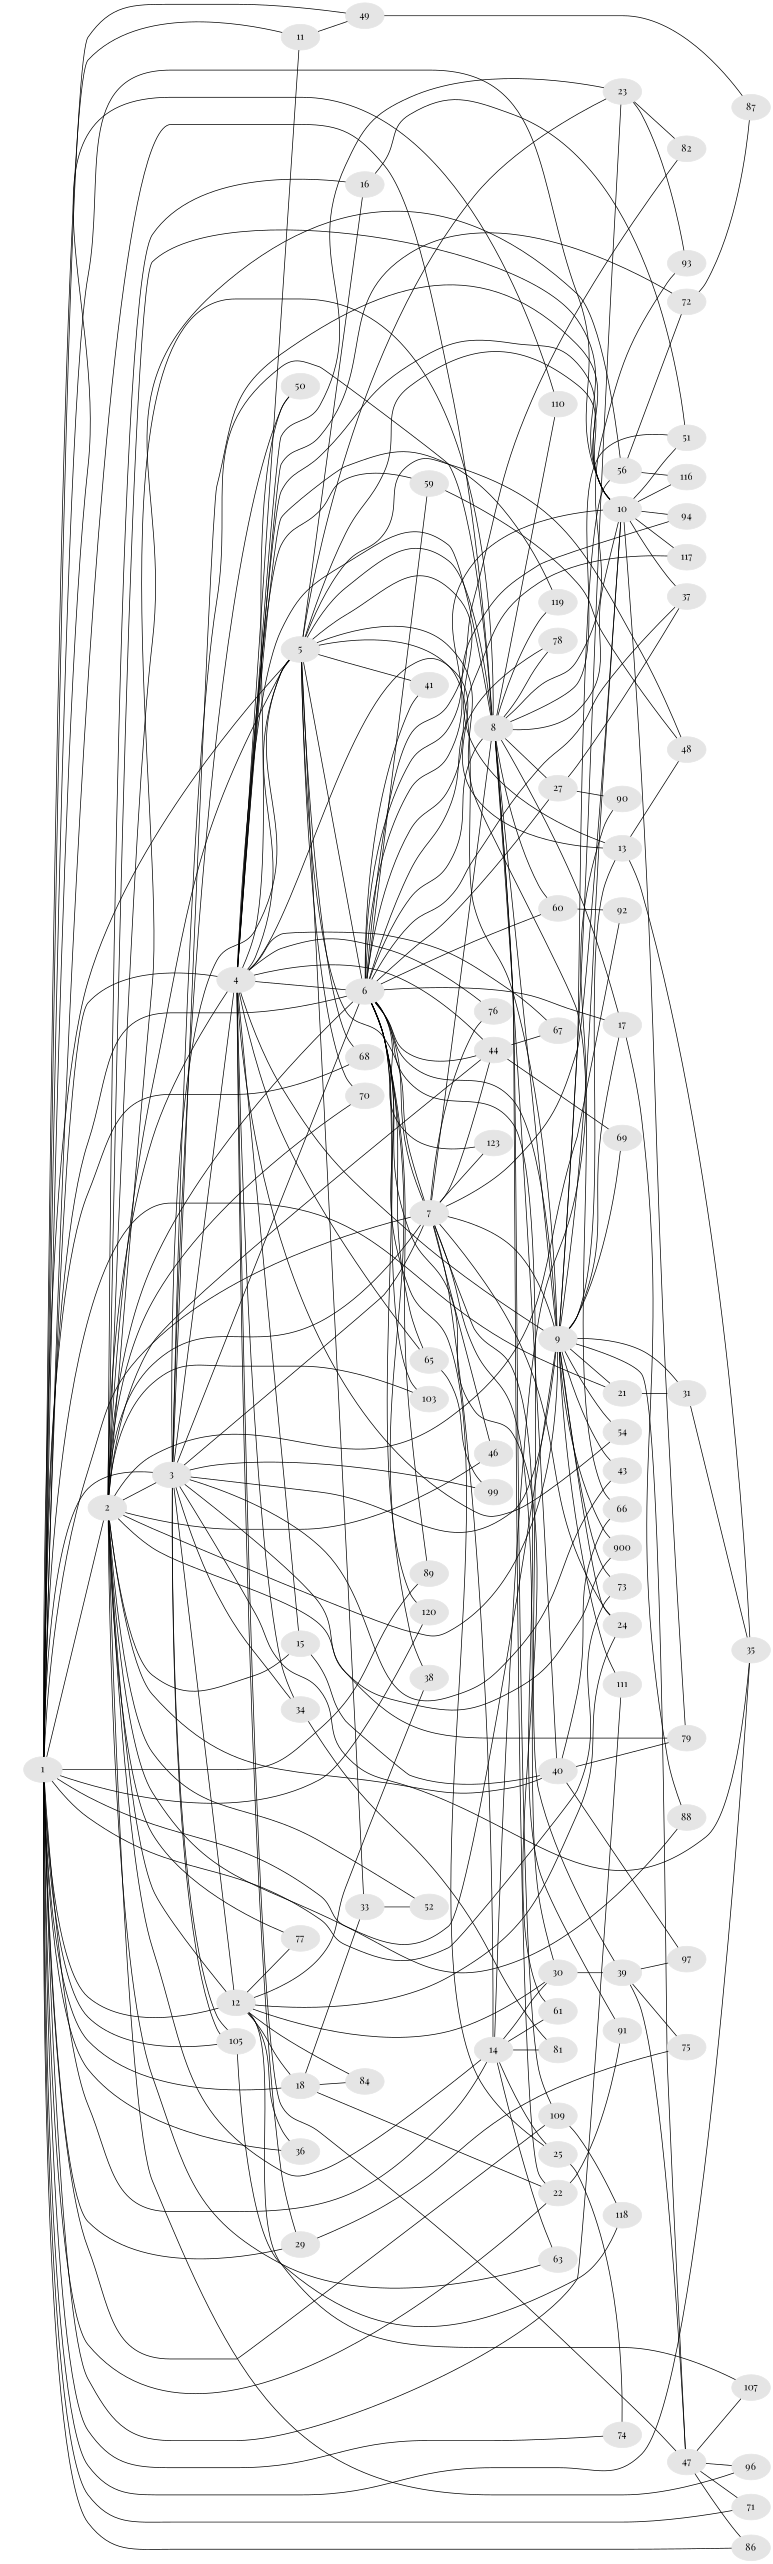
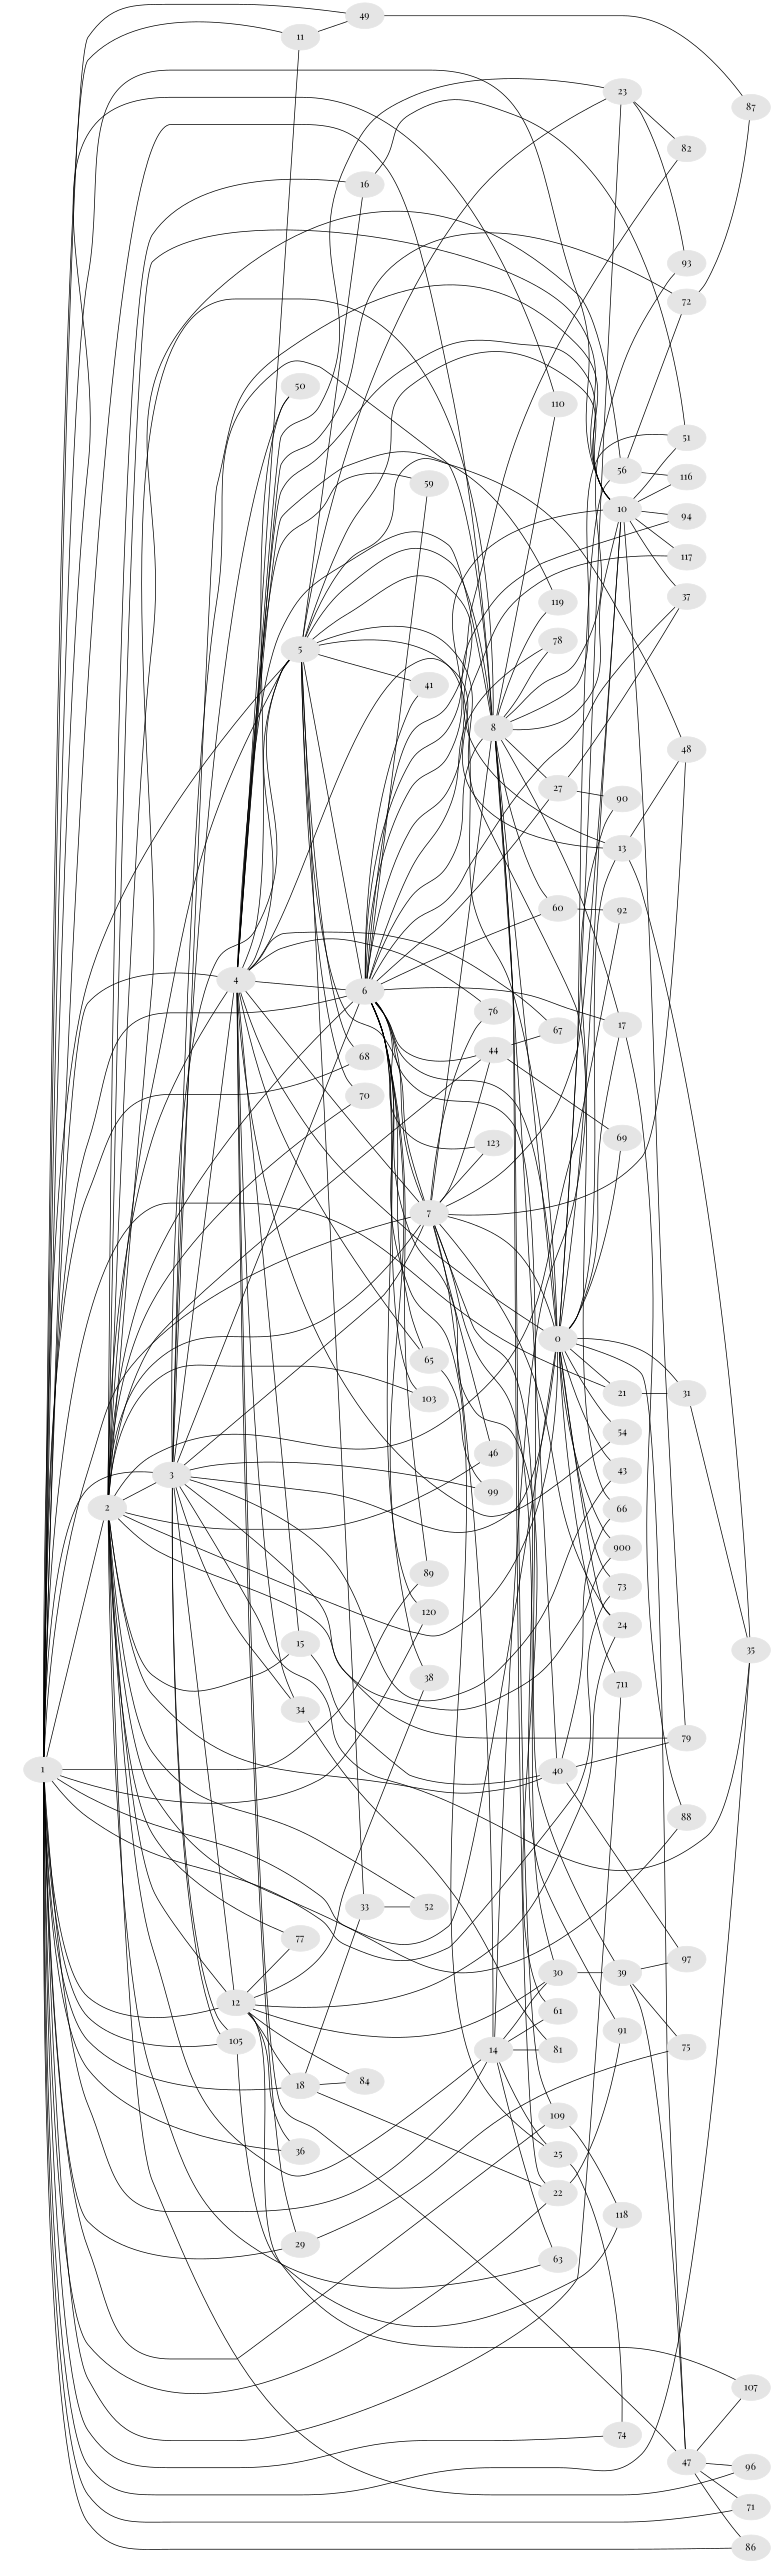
(579, 585) -> (663, 1065)
(391, 975) -> (331, 1098)
(558, 1339) -> (558, 1339)
(622, 1684) -> (622, 1684)
